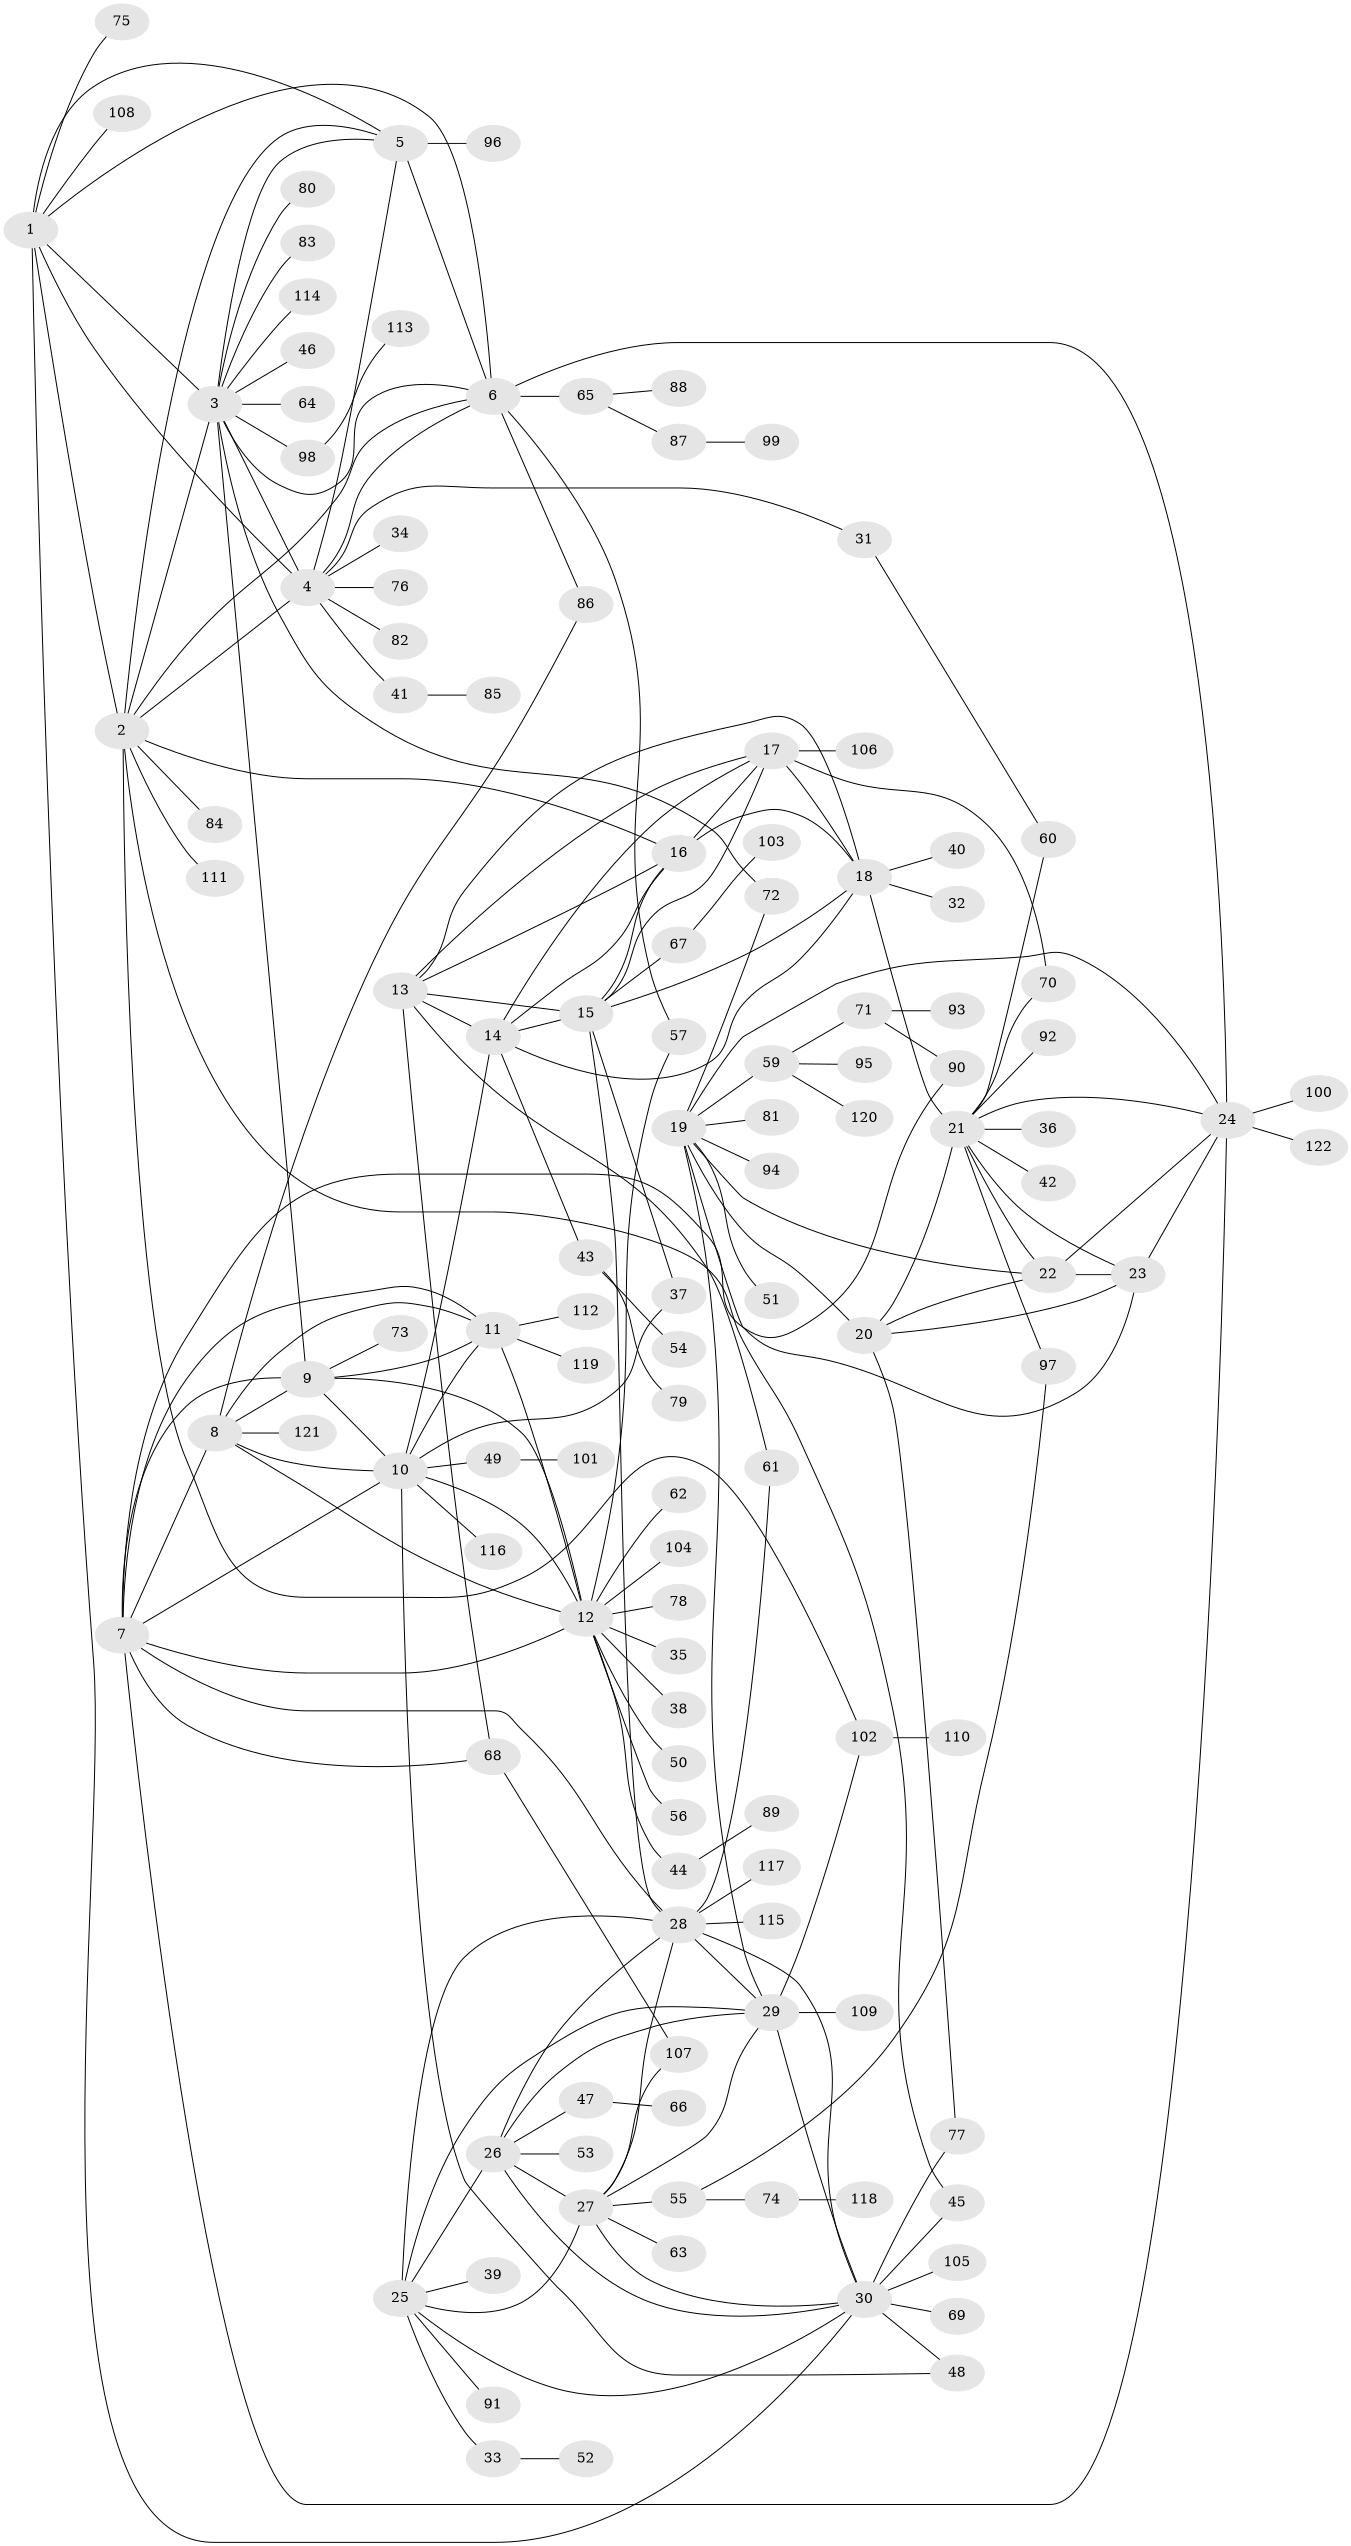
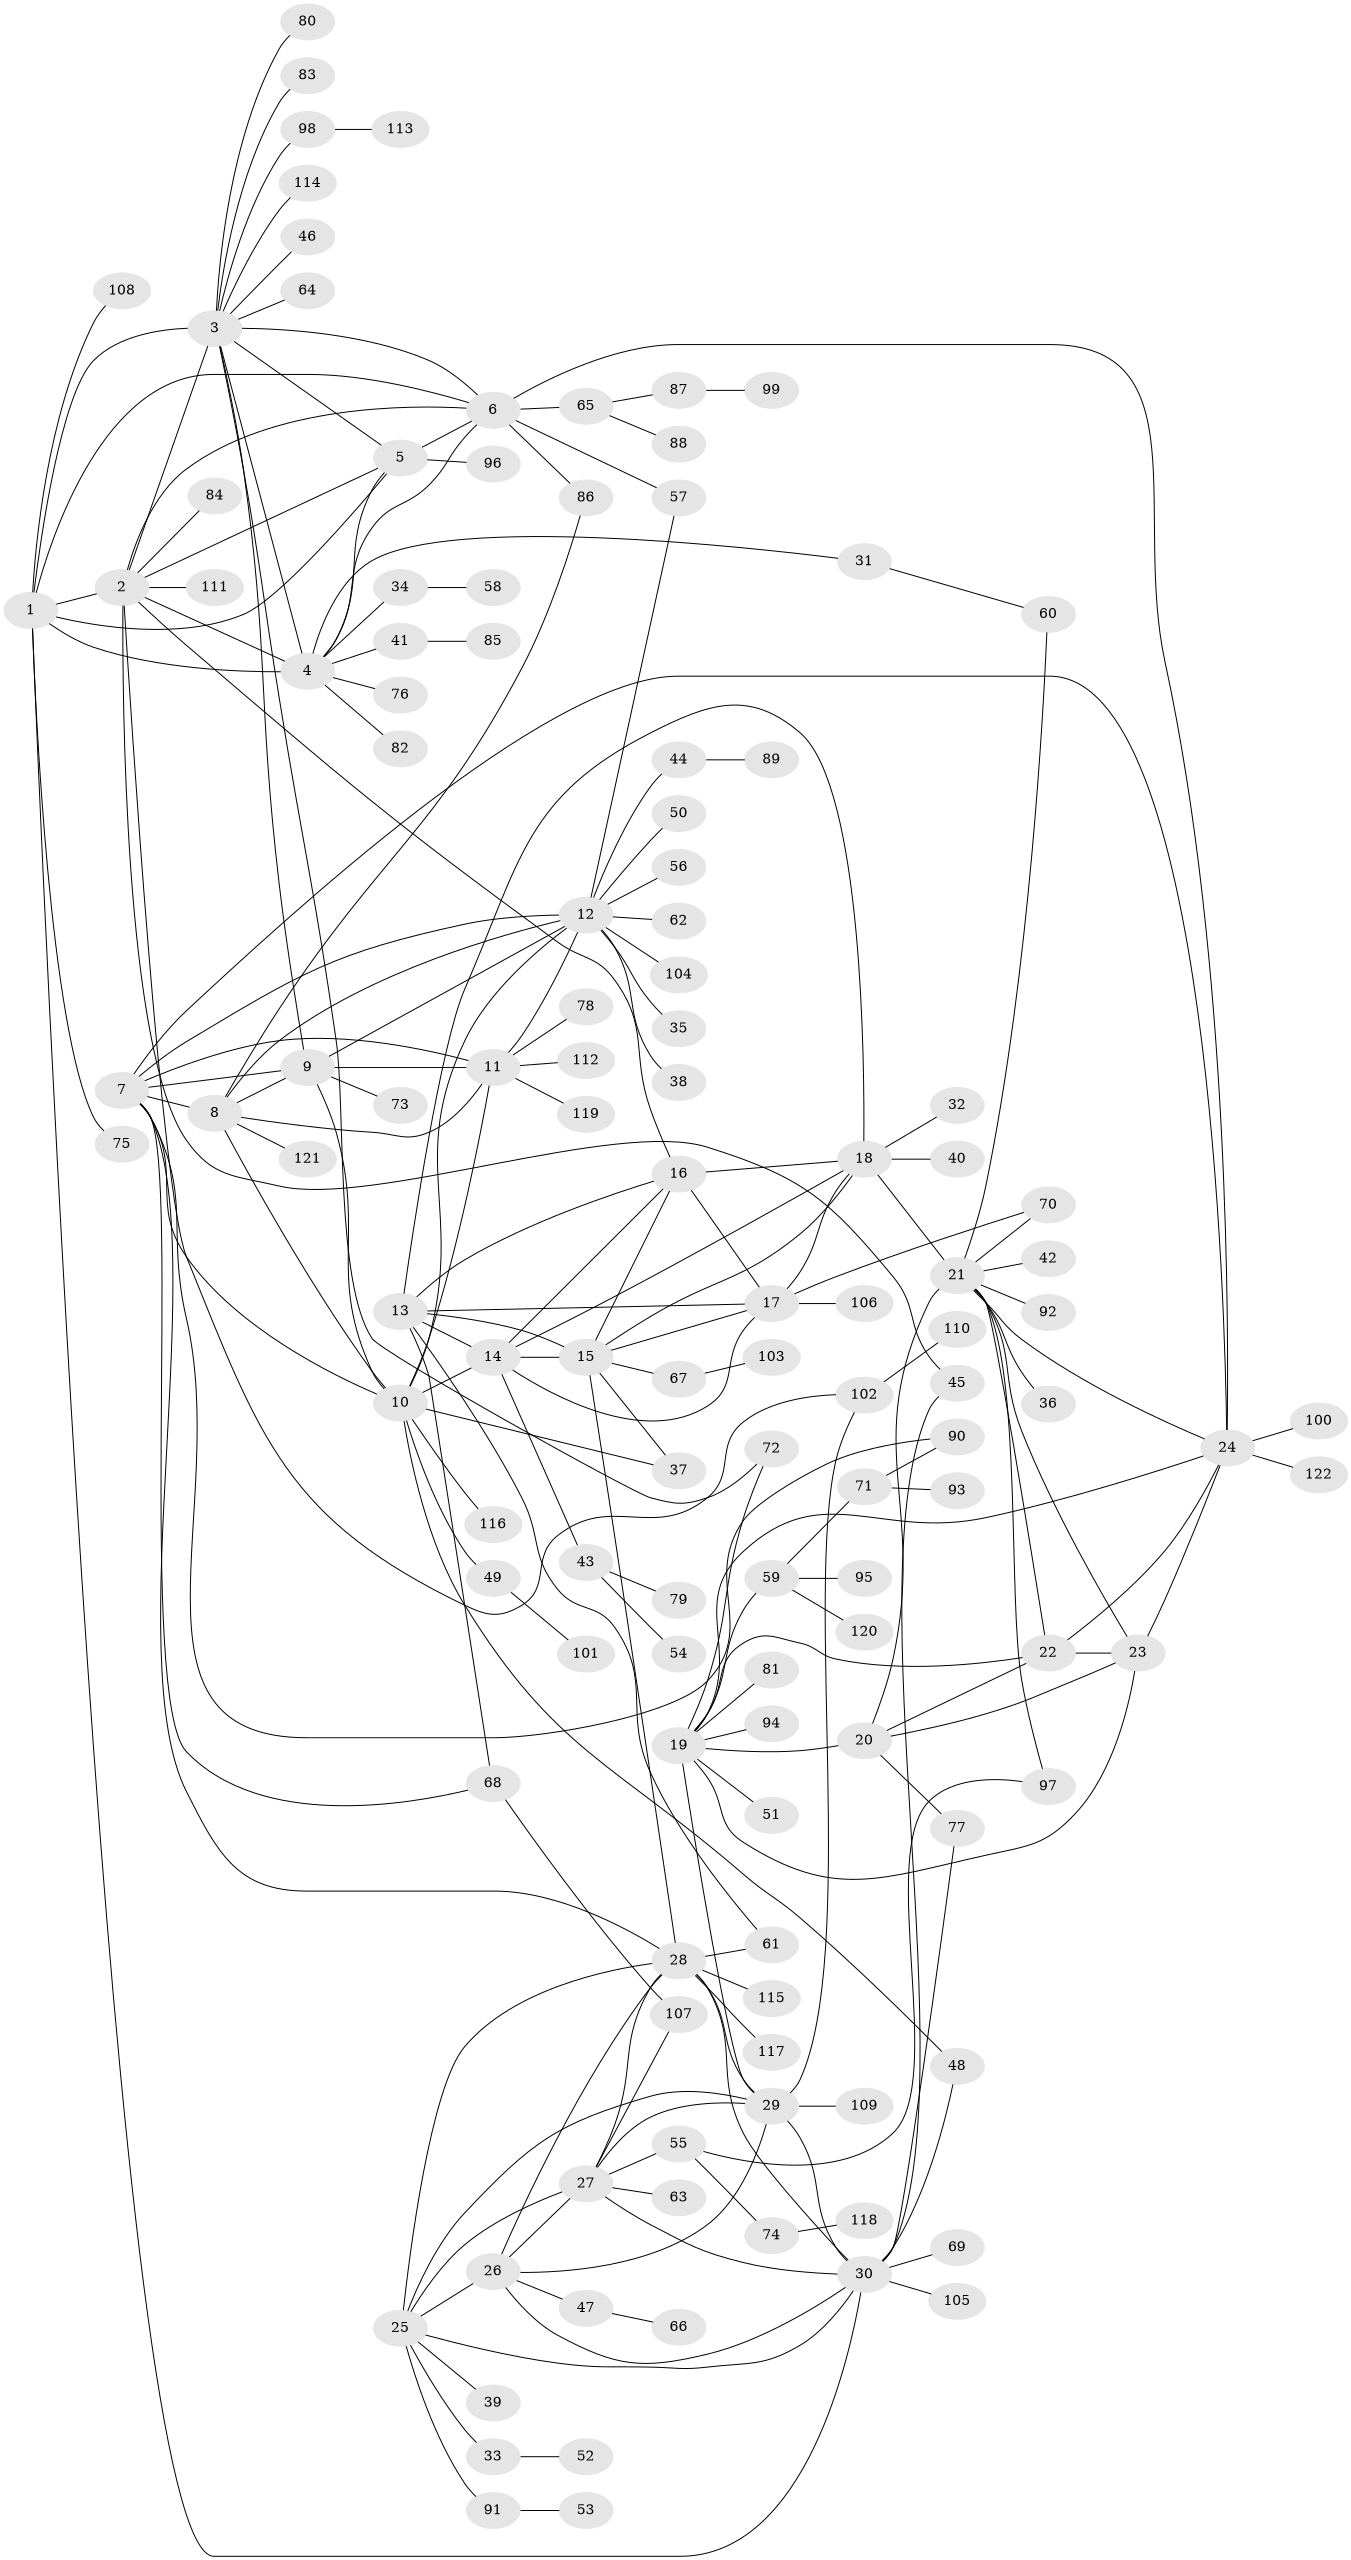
none -> (493, 588)
(633, 1610) -> (540, 1037)
(540, 2154) -> (540, 2510)
